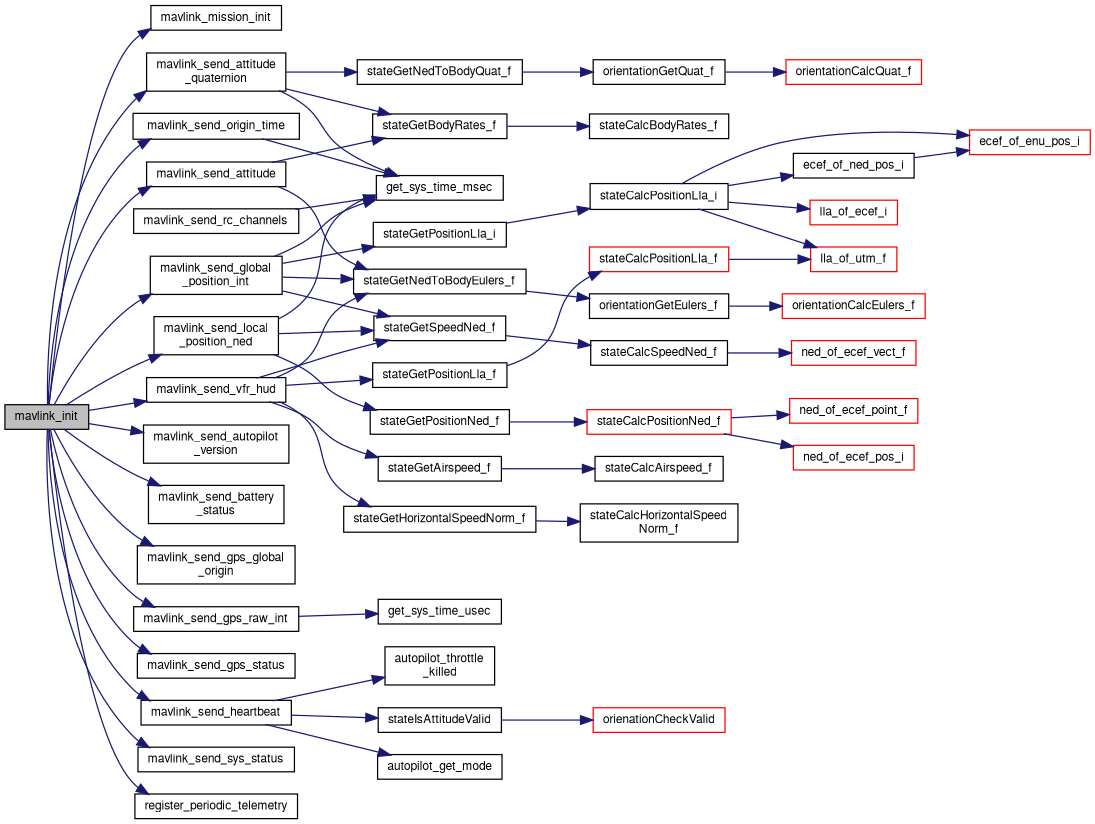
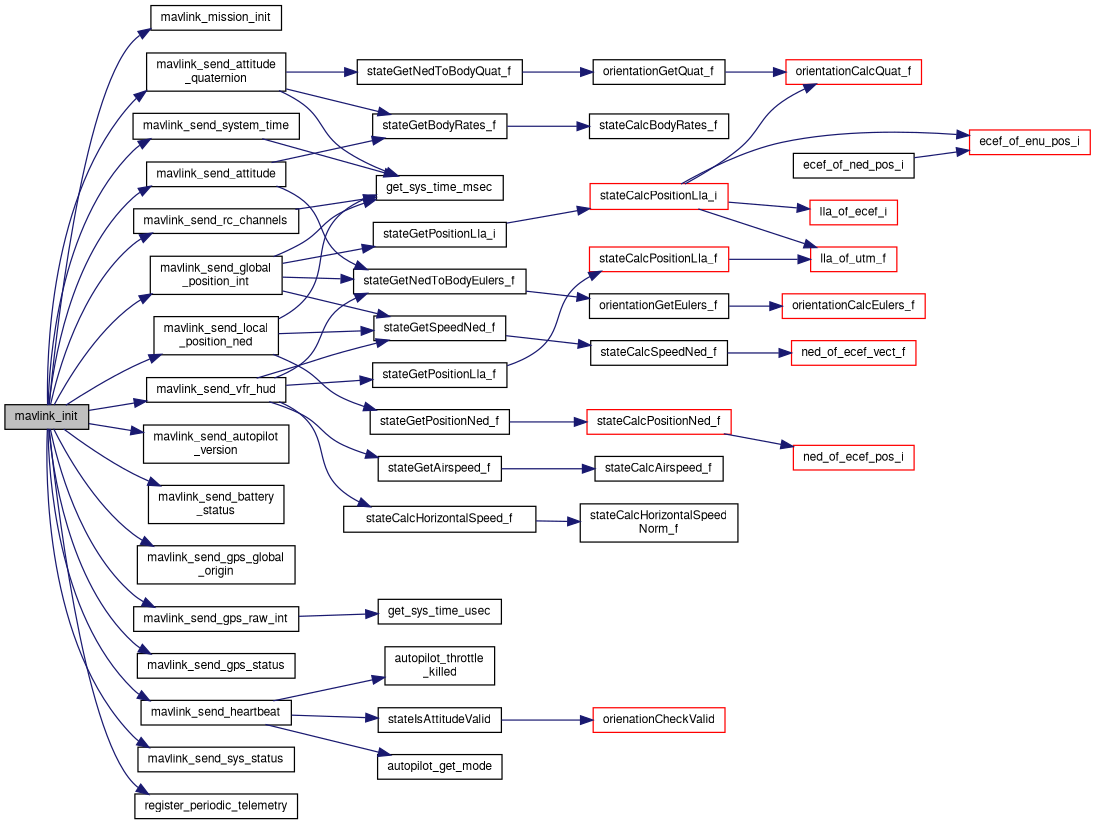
(216, 126) -> (216, 126)
(755, 181) -> (748, 140)
(659, 196) -> (659, 196)
none -> (82, 314)
(854, 411) -> none
(440, 519) -> (440, 519)
